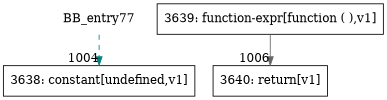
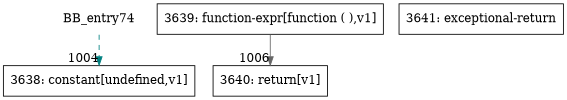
(99, 19) -> (99, 19)
none -> (481, 19)
